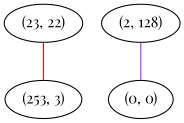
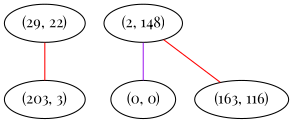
(43, 23) -> (45, 23)
(141, 23) -> (143, 23)
(43, 99) -> (45, 99)
none -> (242, 99)
